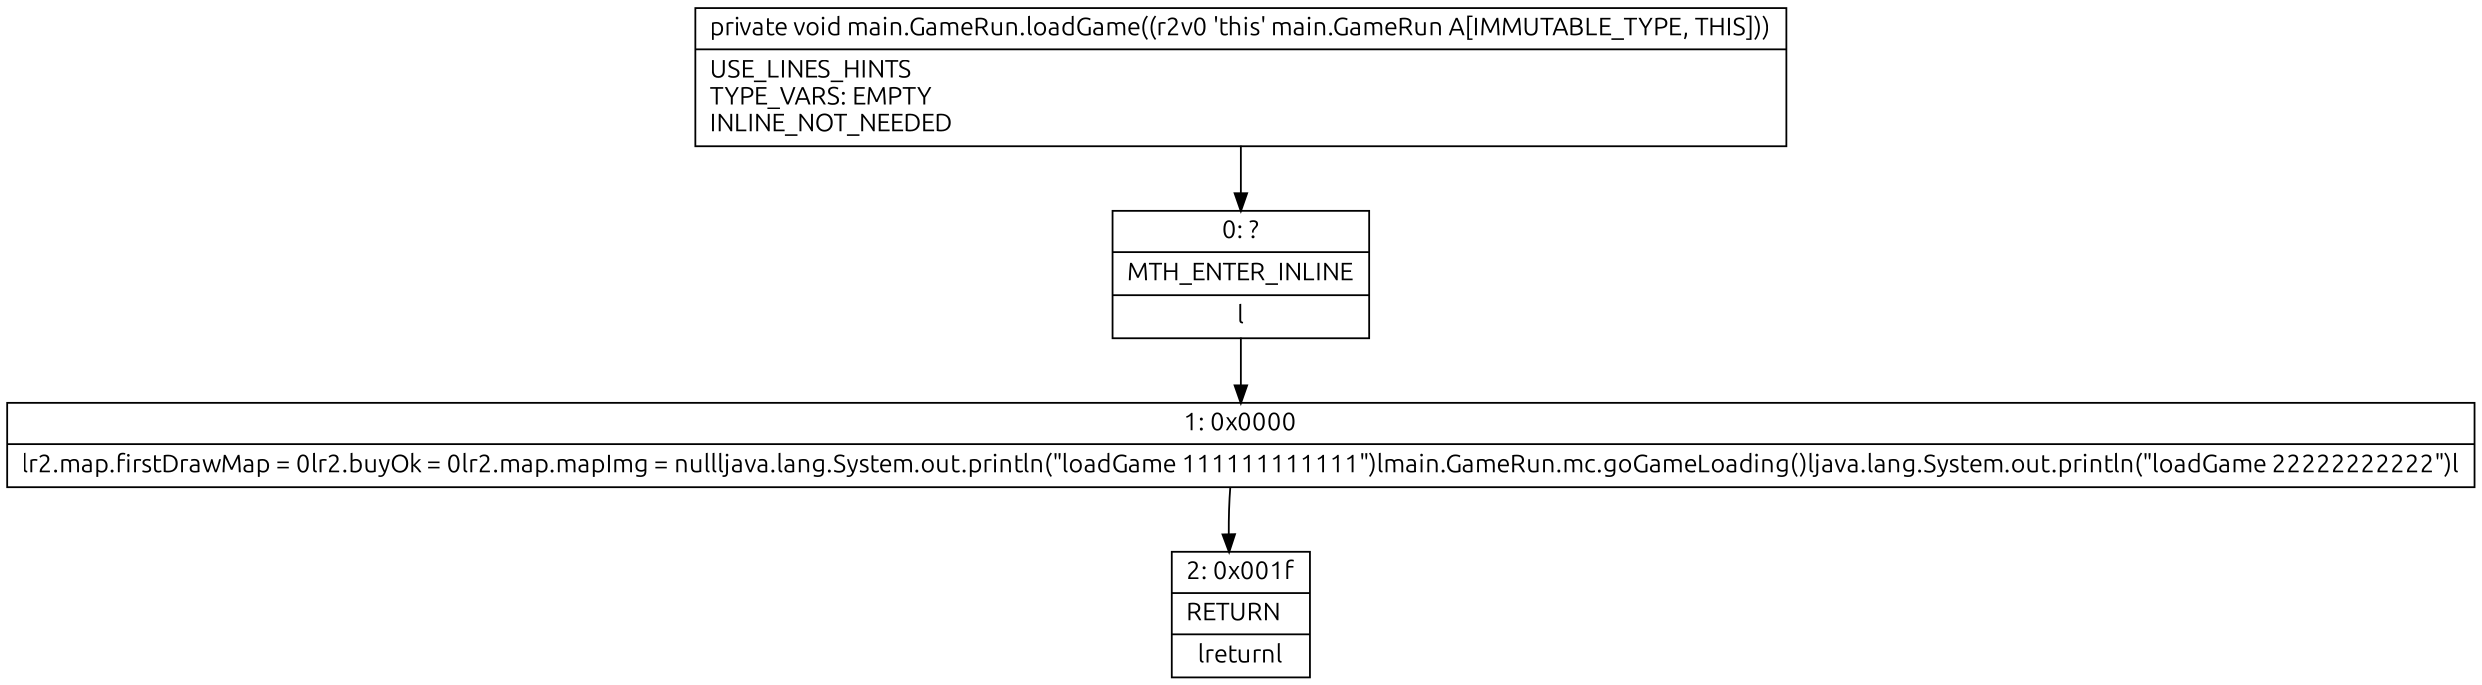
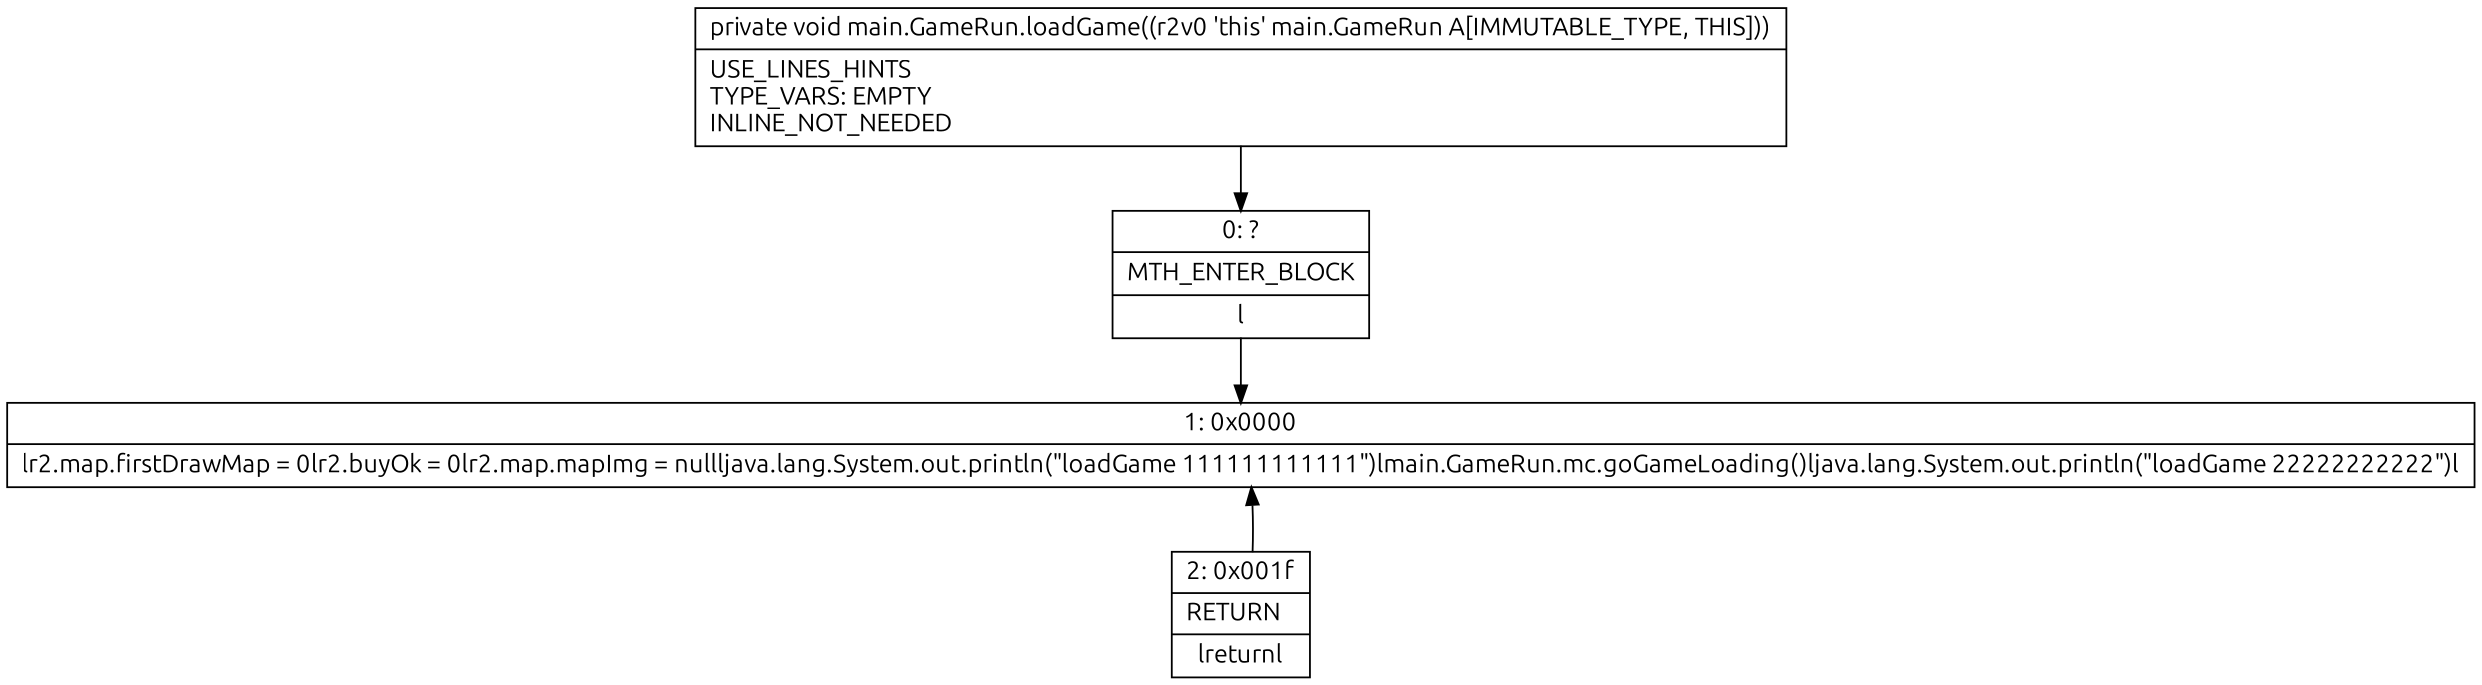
(1241, 273) -> (1241, 273)
(1229, 511) -> (1253, 529)
